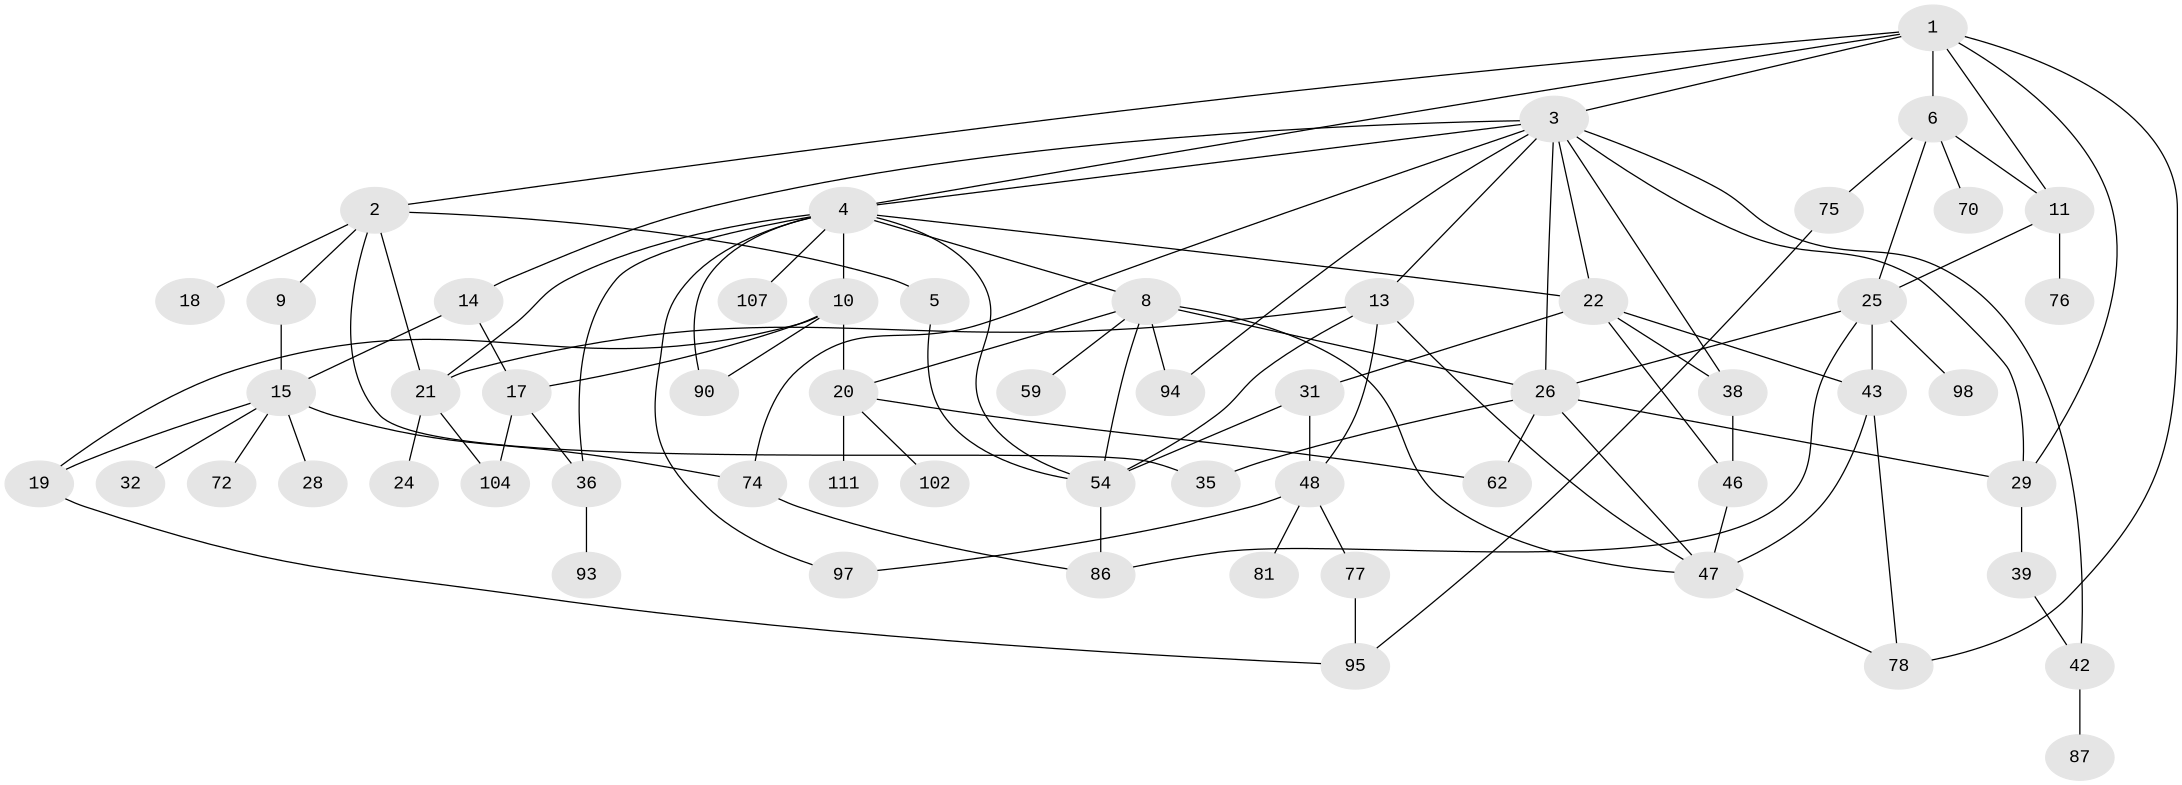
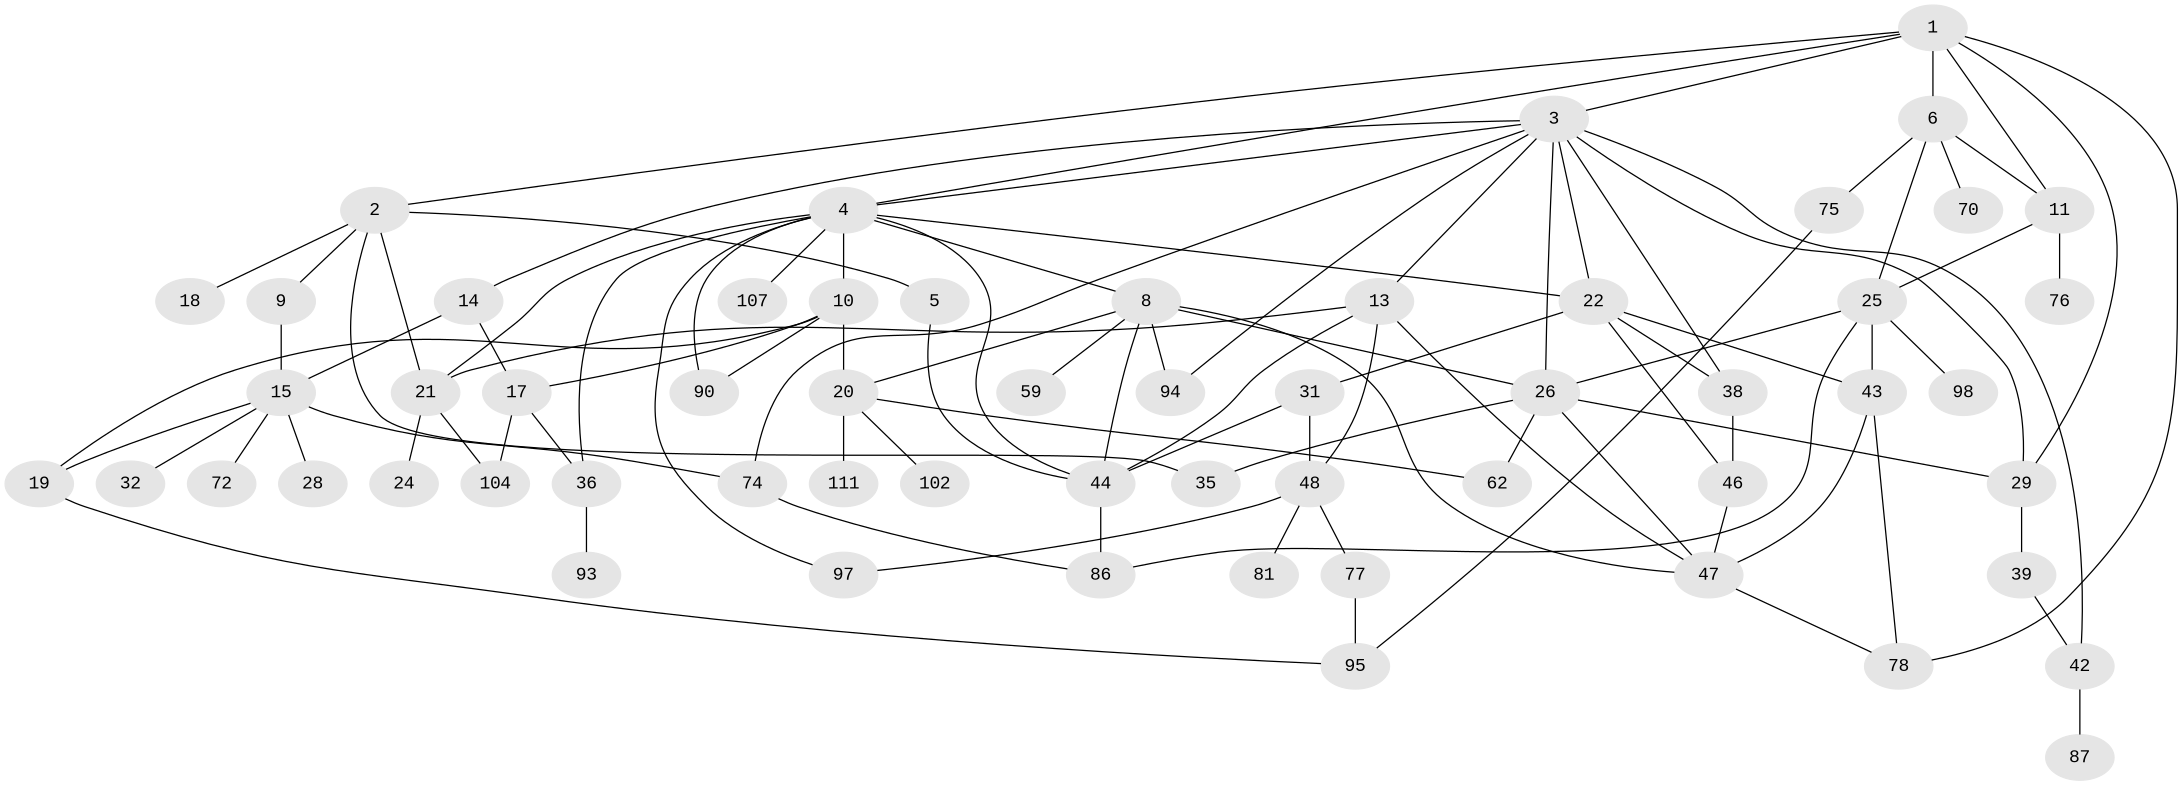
(1101, 484) -> (1101, 484)
